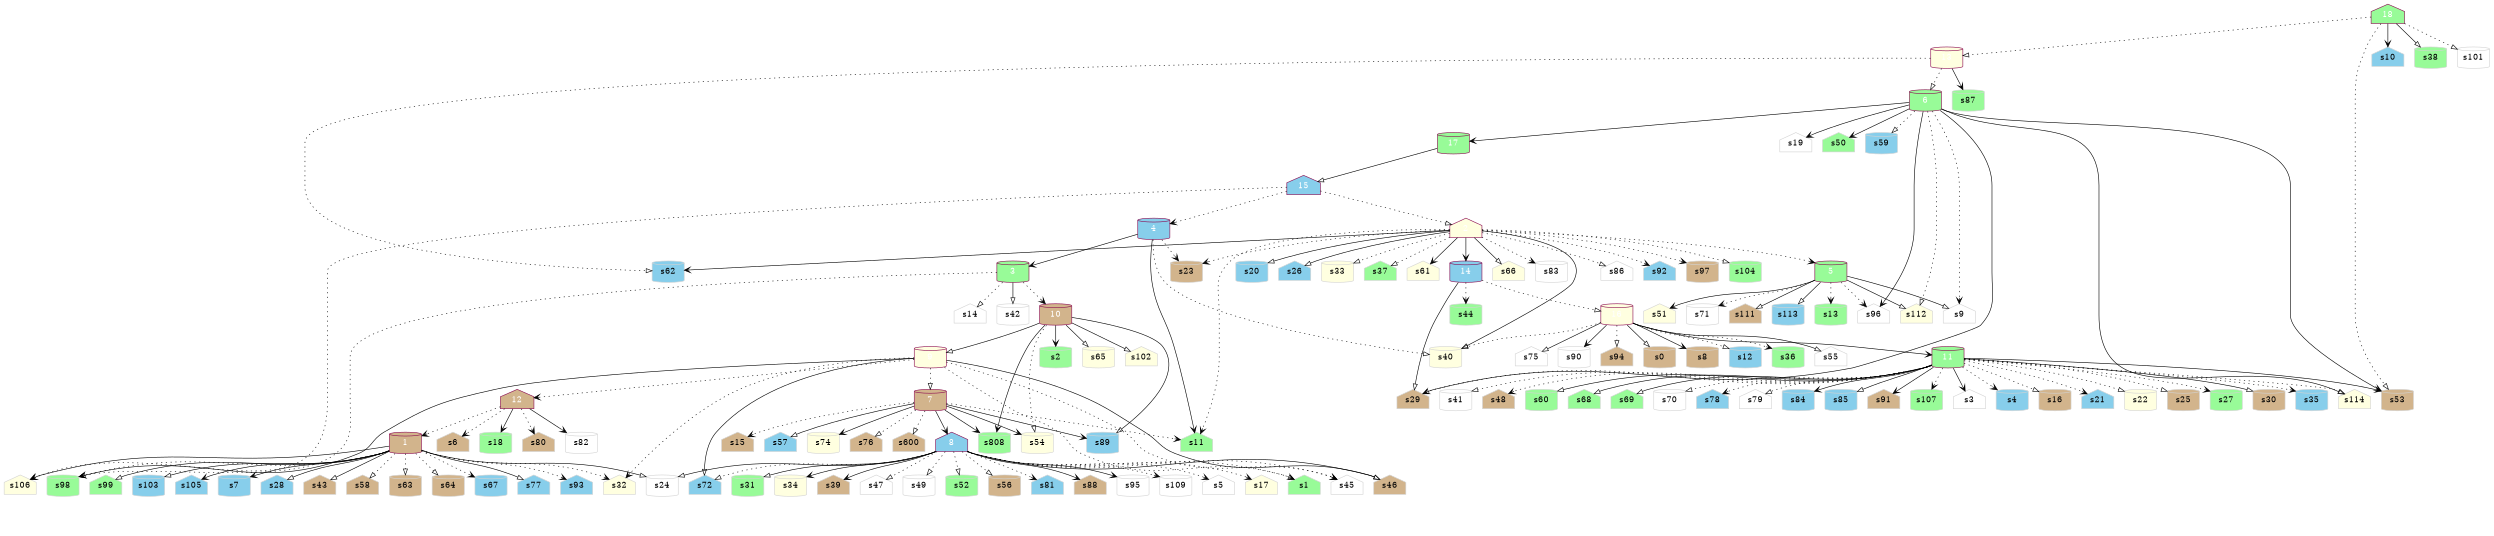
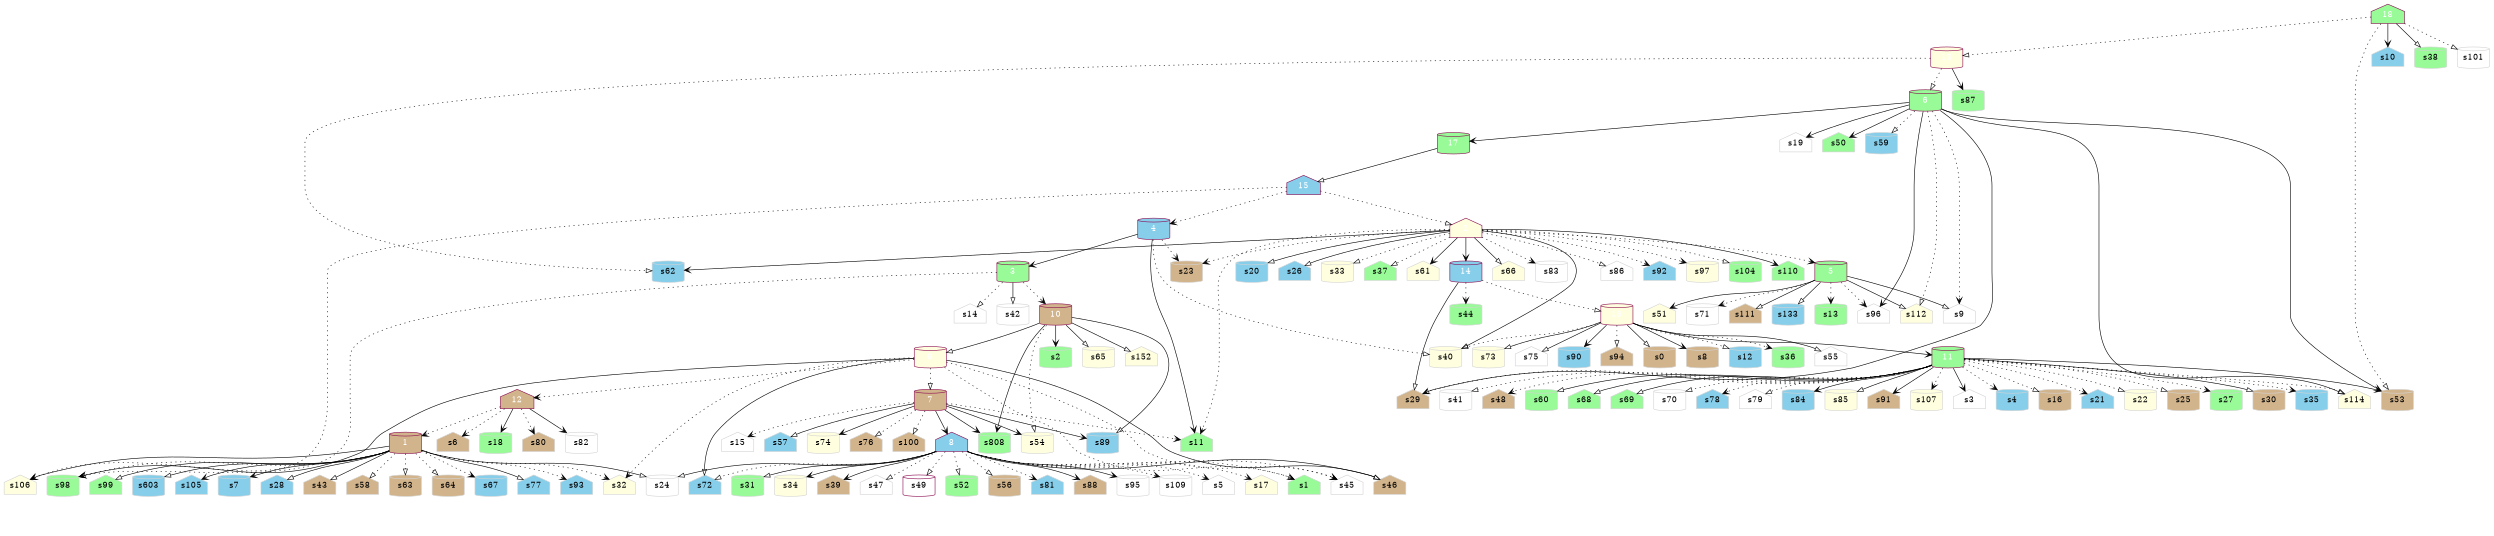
(1702, 272) -> (1702, 272)
none -> (1788, 272)
(1788, 314) -> (1788, 314)
(1141, 357) -> (1141, 357)
none -> (1488, 357)
(1574, 357) -> (1574, 357)
(1841, 400) -> (1841, 400)
(1927, 400) -> (1927, 400)
(738, 443) -> (738, 443)
(909, 443) -> (909, 443)
(149, 486) -> (149, 486)
(919, 486) -> (919, 486)
